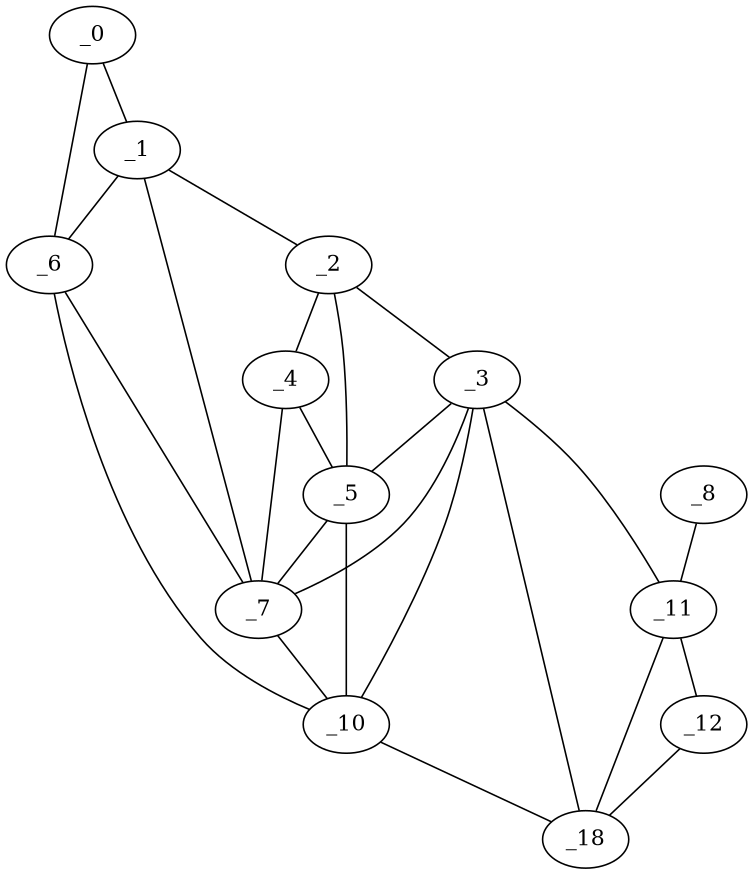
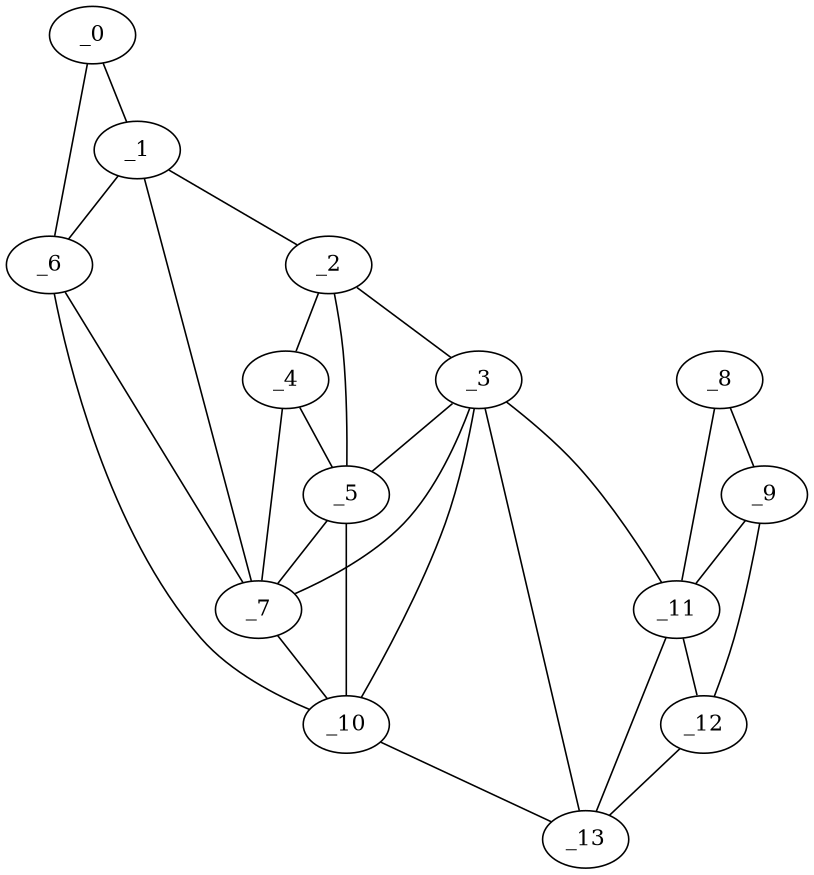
none -> (764, 495)
(586, 839) -> (586, 839)
